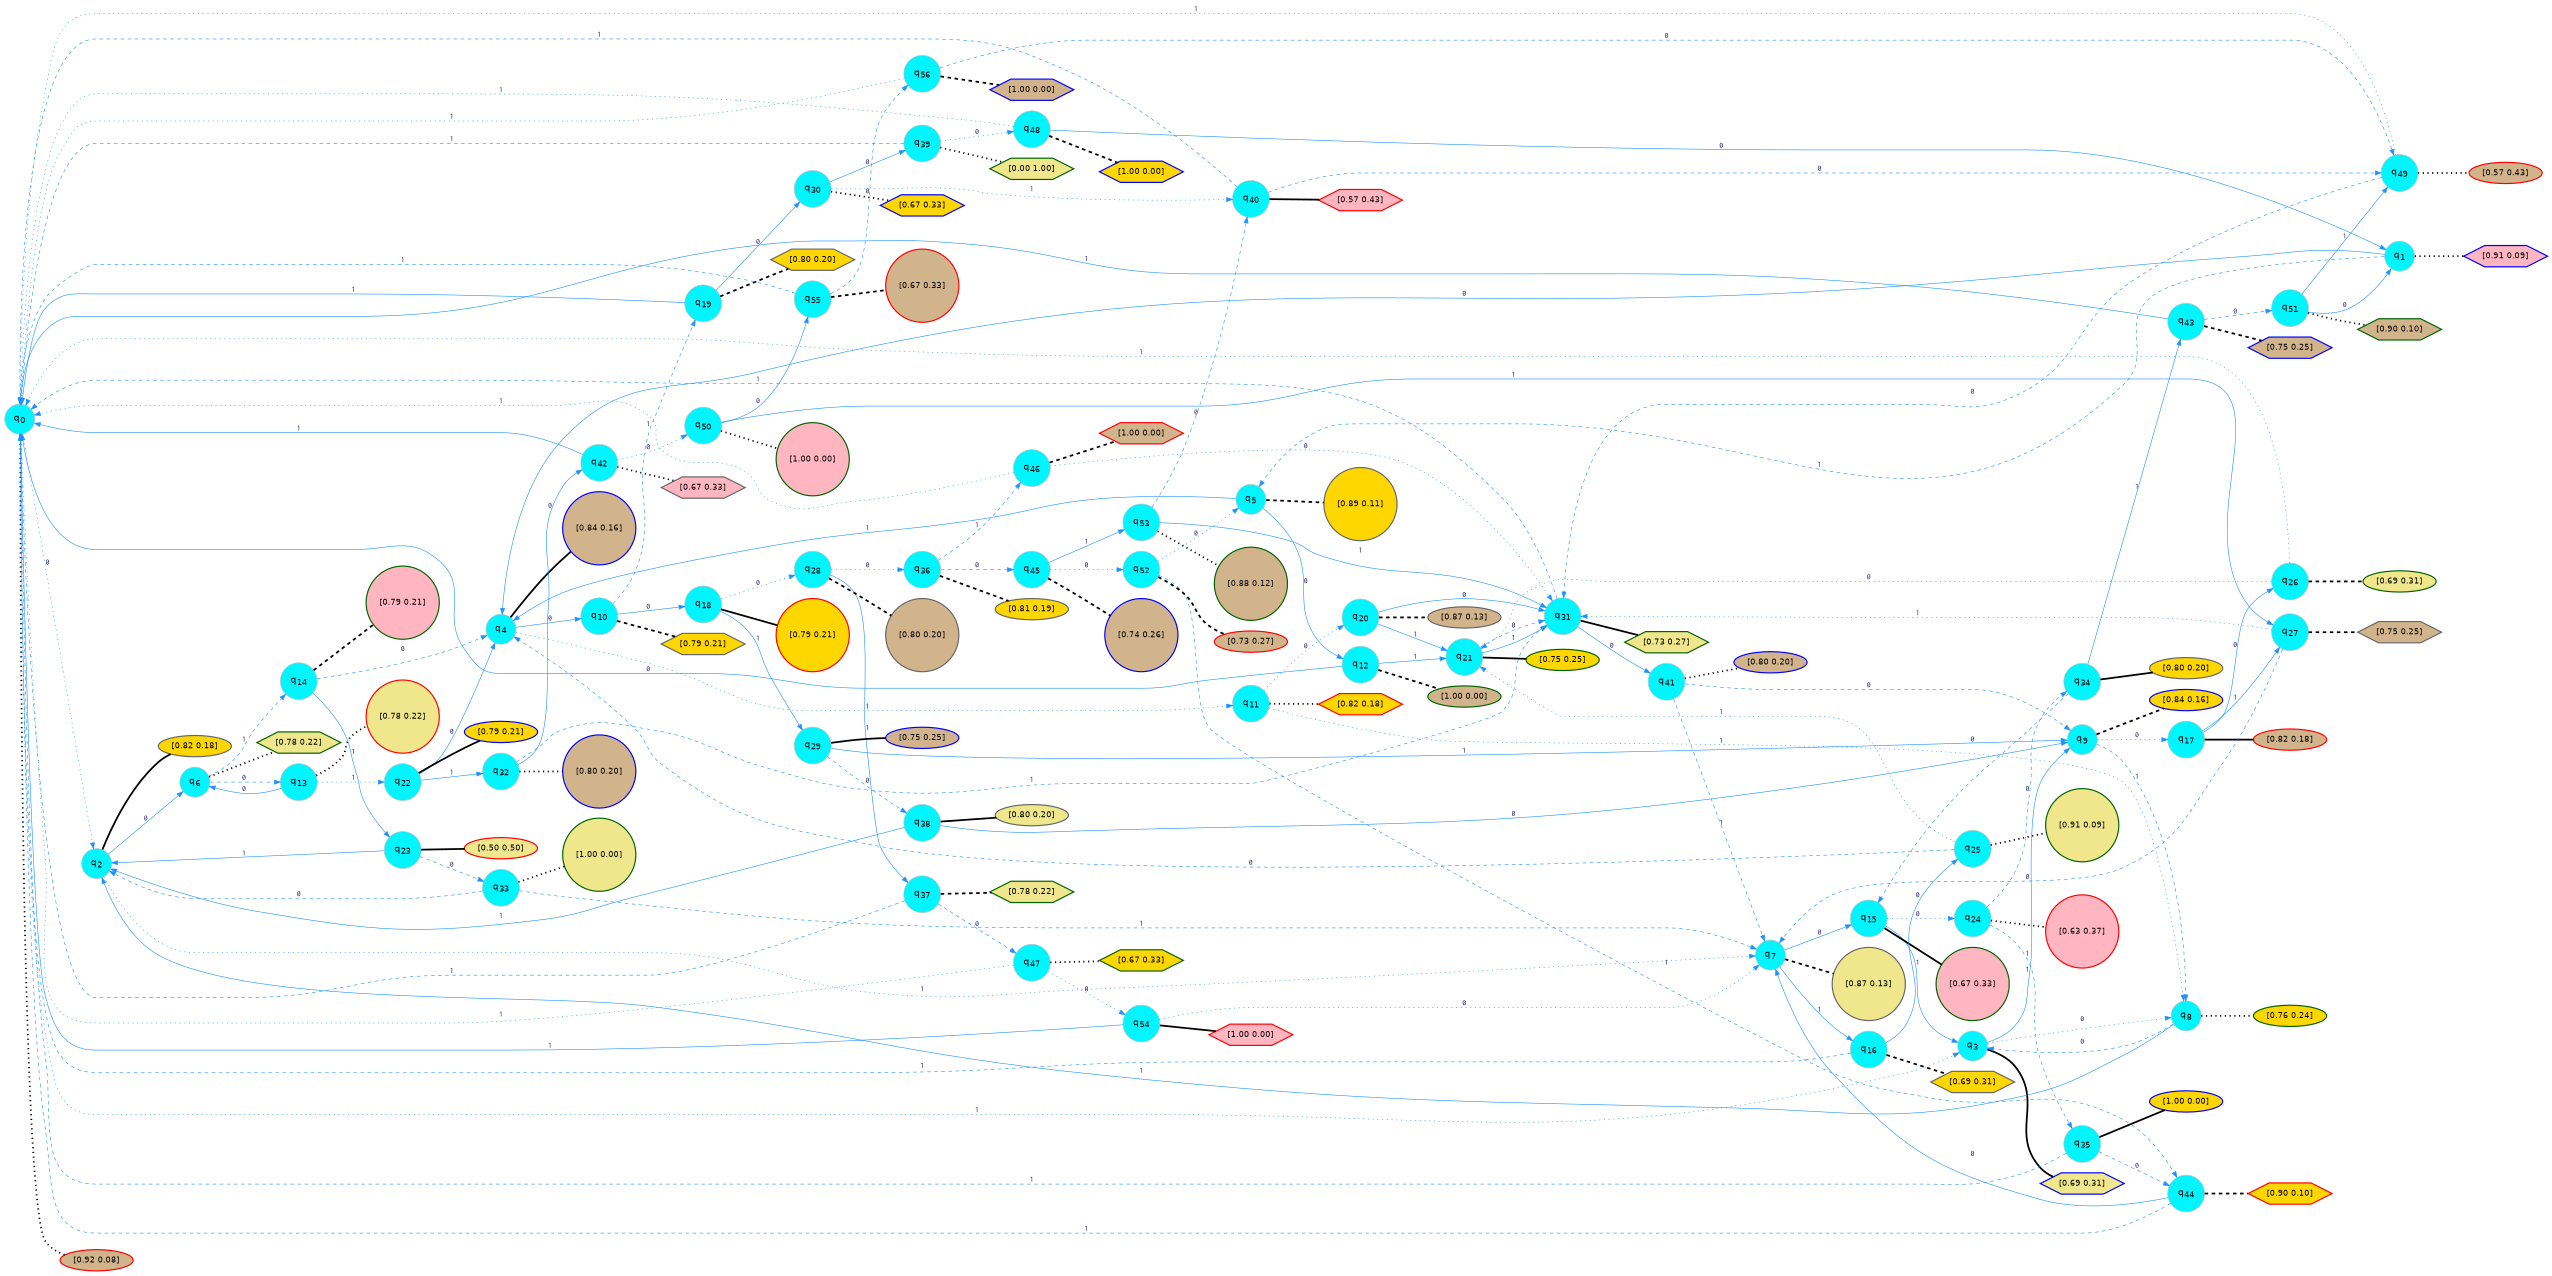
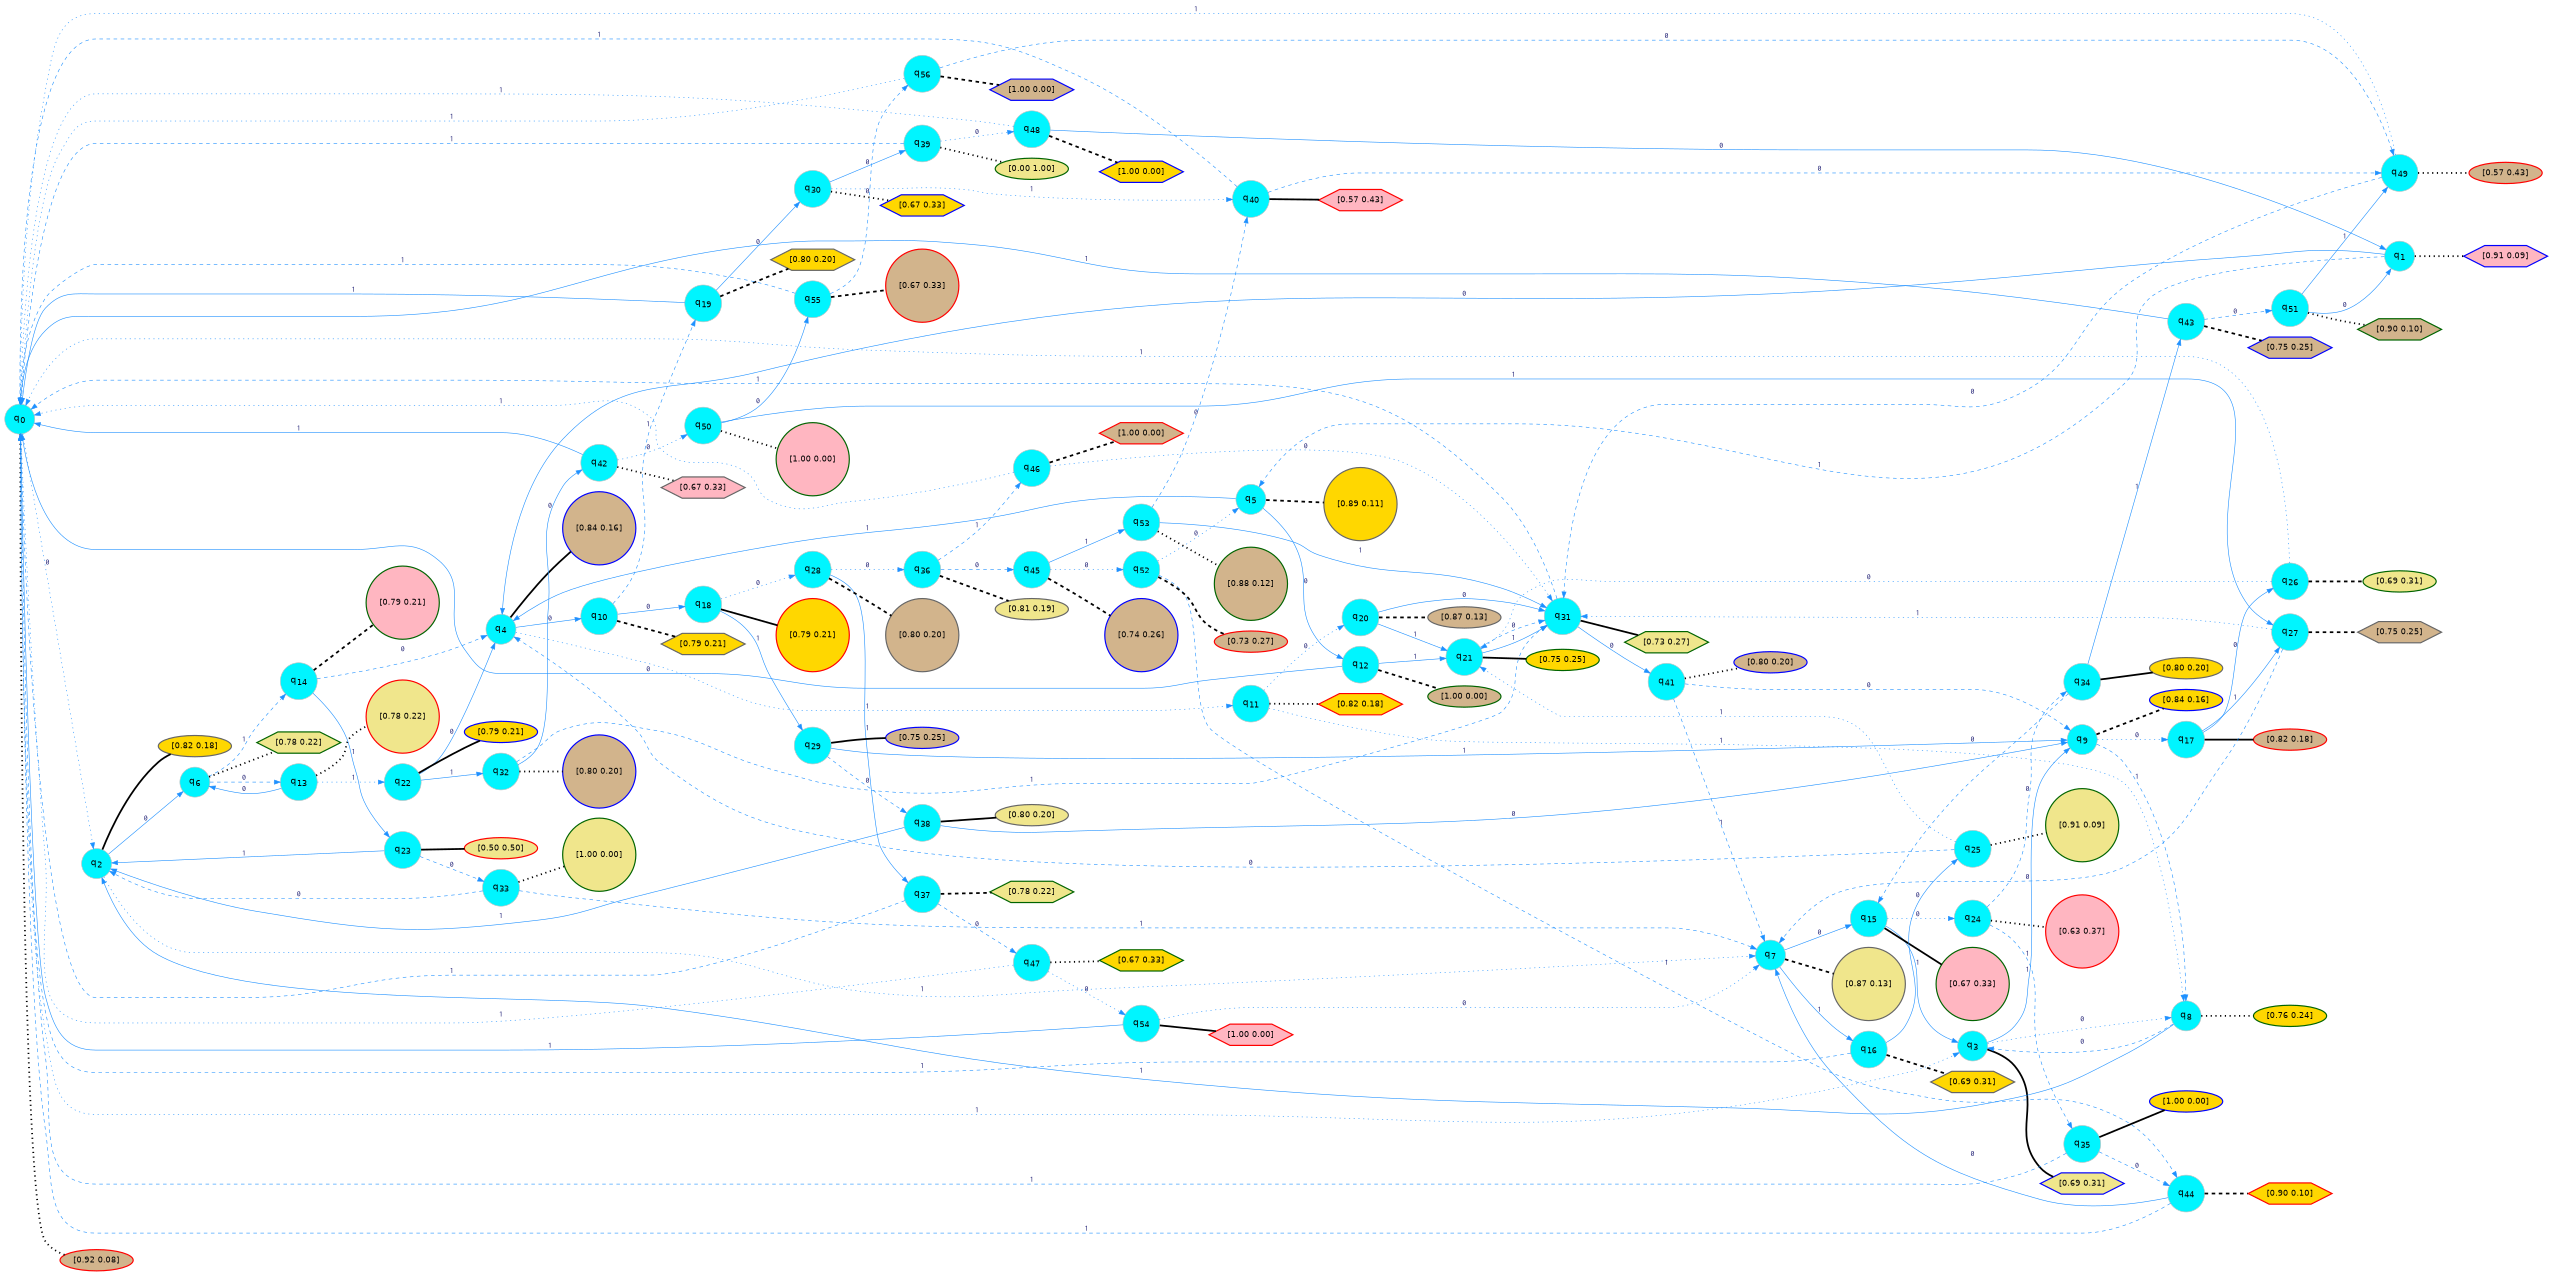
(1032, 169) -> (1032, 169)
(1032, 609) -> (1032, 609)
